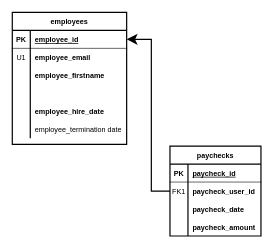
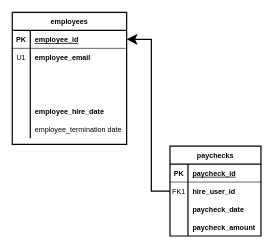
(79, 75) -> none
(224, 191) -> (215, 191)
